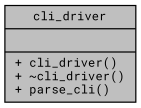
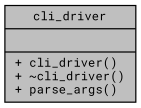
(63, 90) -> (67, 90)
